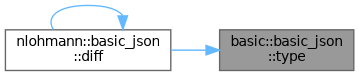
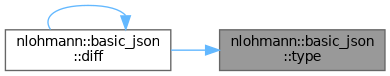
(287, 50) -> (302, 50)
